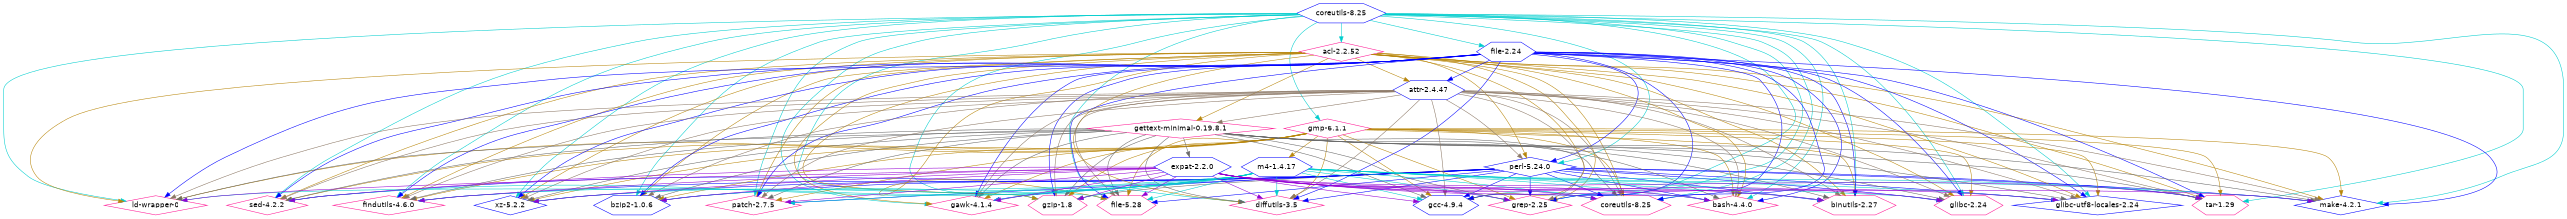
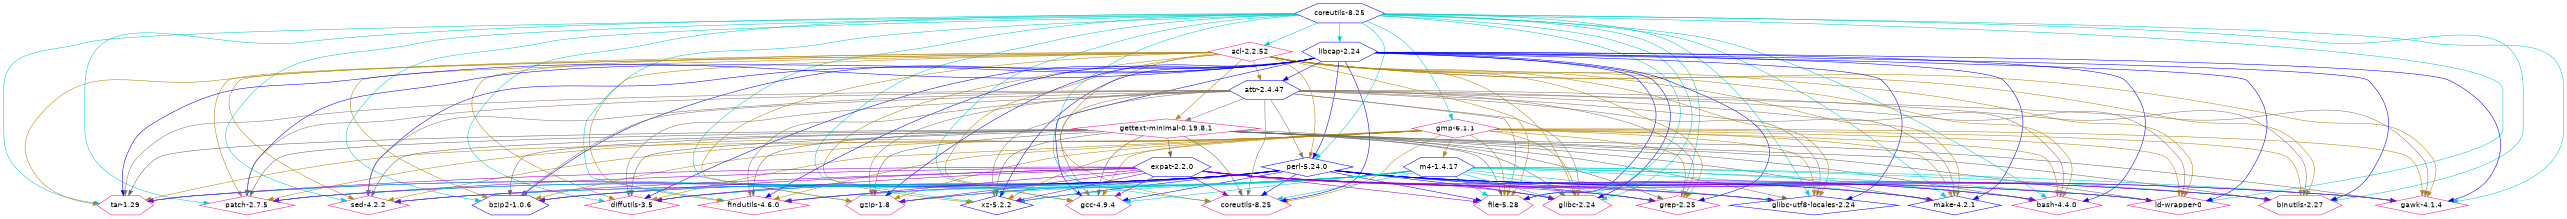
(1506, 52) -> (1340, 52)
(1288, 179) -> (1092, 186)
none -> (1741, 185)
(1446, 205) -> (1098, 205)
